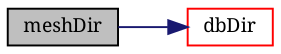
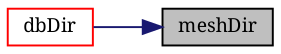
(143, 27) -> (118, 27)
